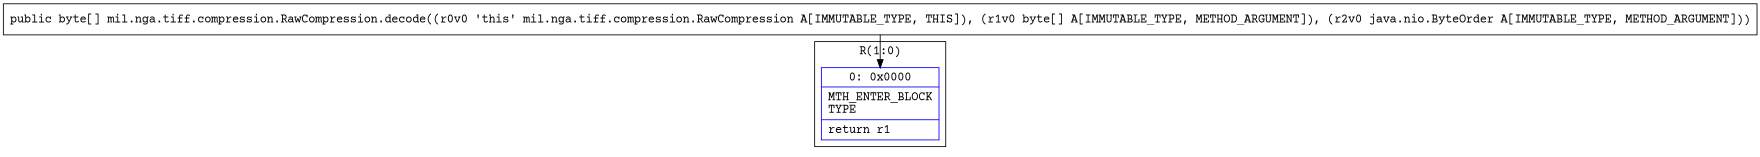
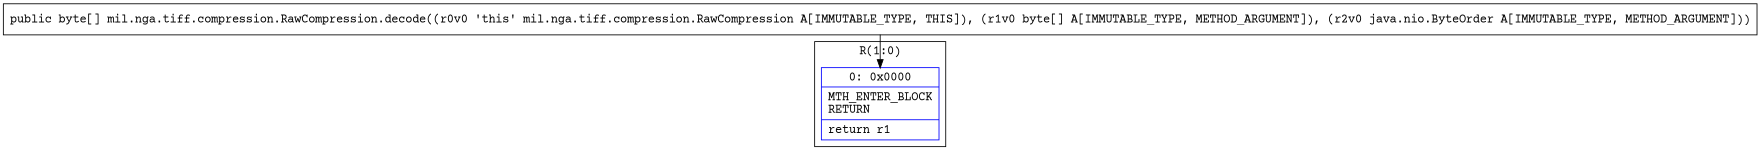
(842, 109) -> (849, 109)
